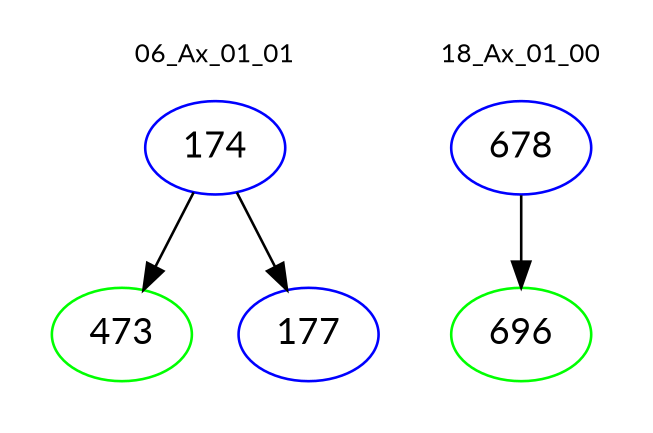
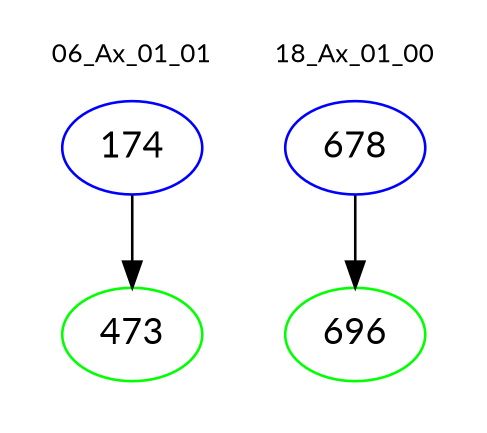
(309, 335) -> none
